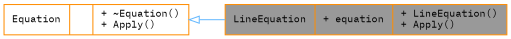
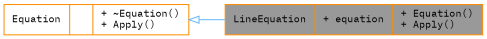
(450, 14) -> (438, 14)
